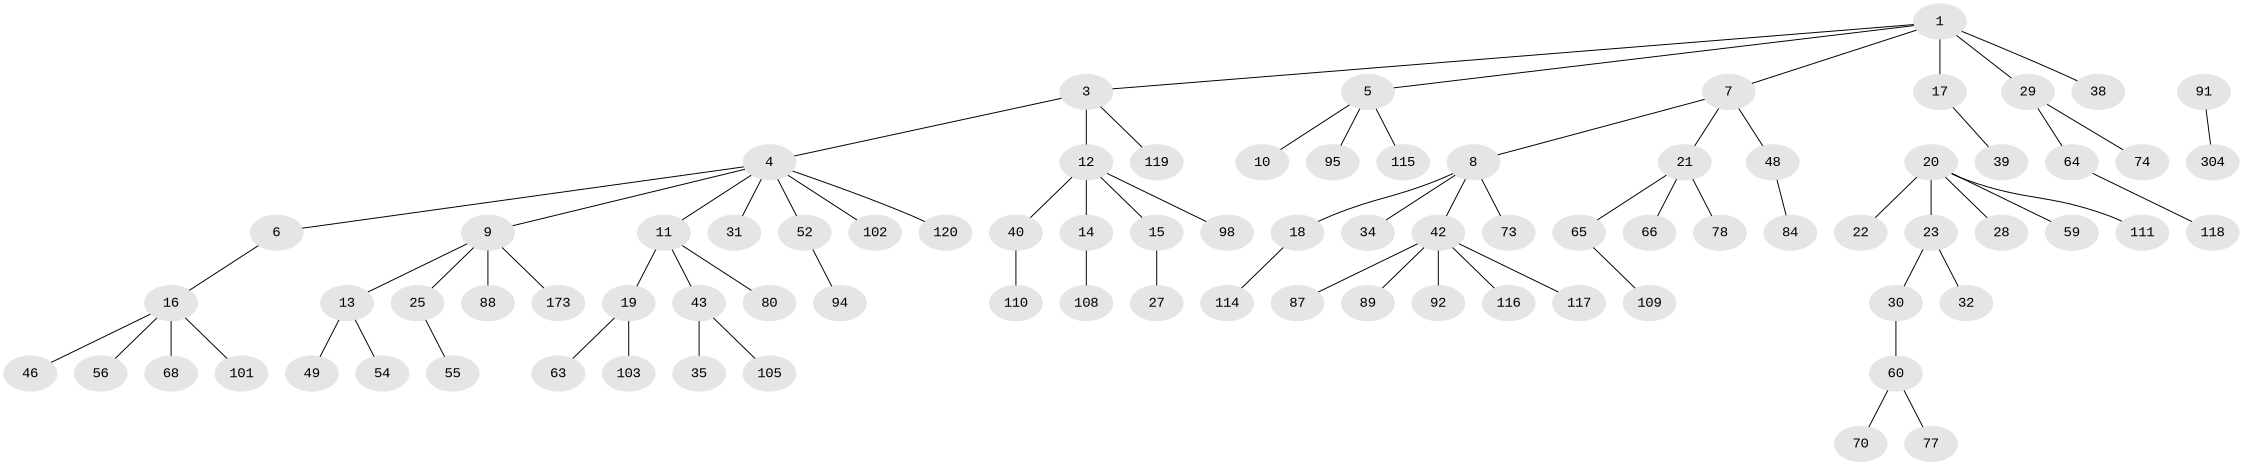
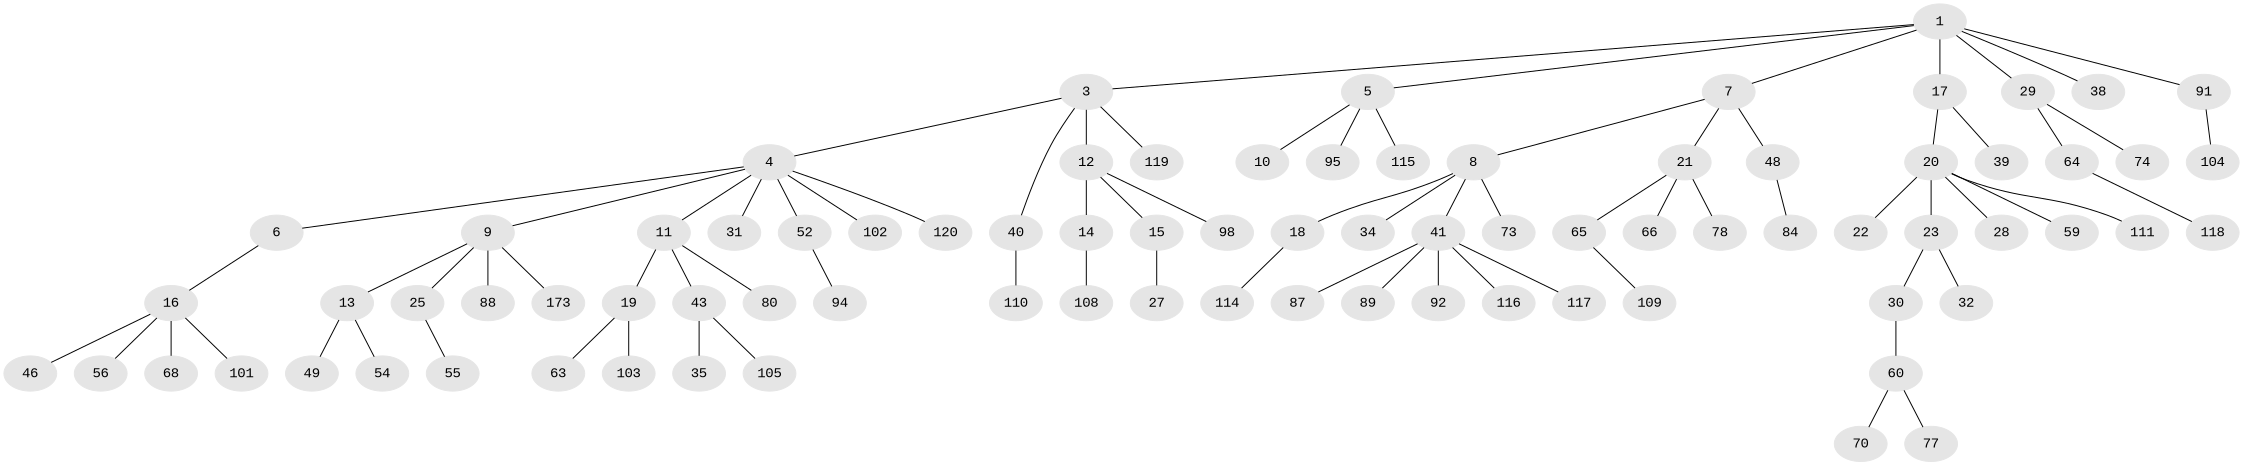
none -> (2072, 57)
none -> (1936, 127)
(2213, 162) -> (2213, 162)
(1051, 197) -> (1044, 160)
(1438, 233) -> (1438, 233)
